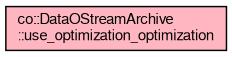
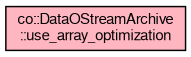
(116, 28) -> (96, 28)
